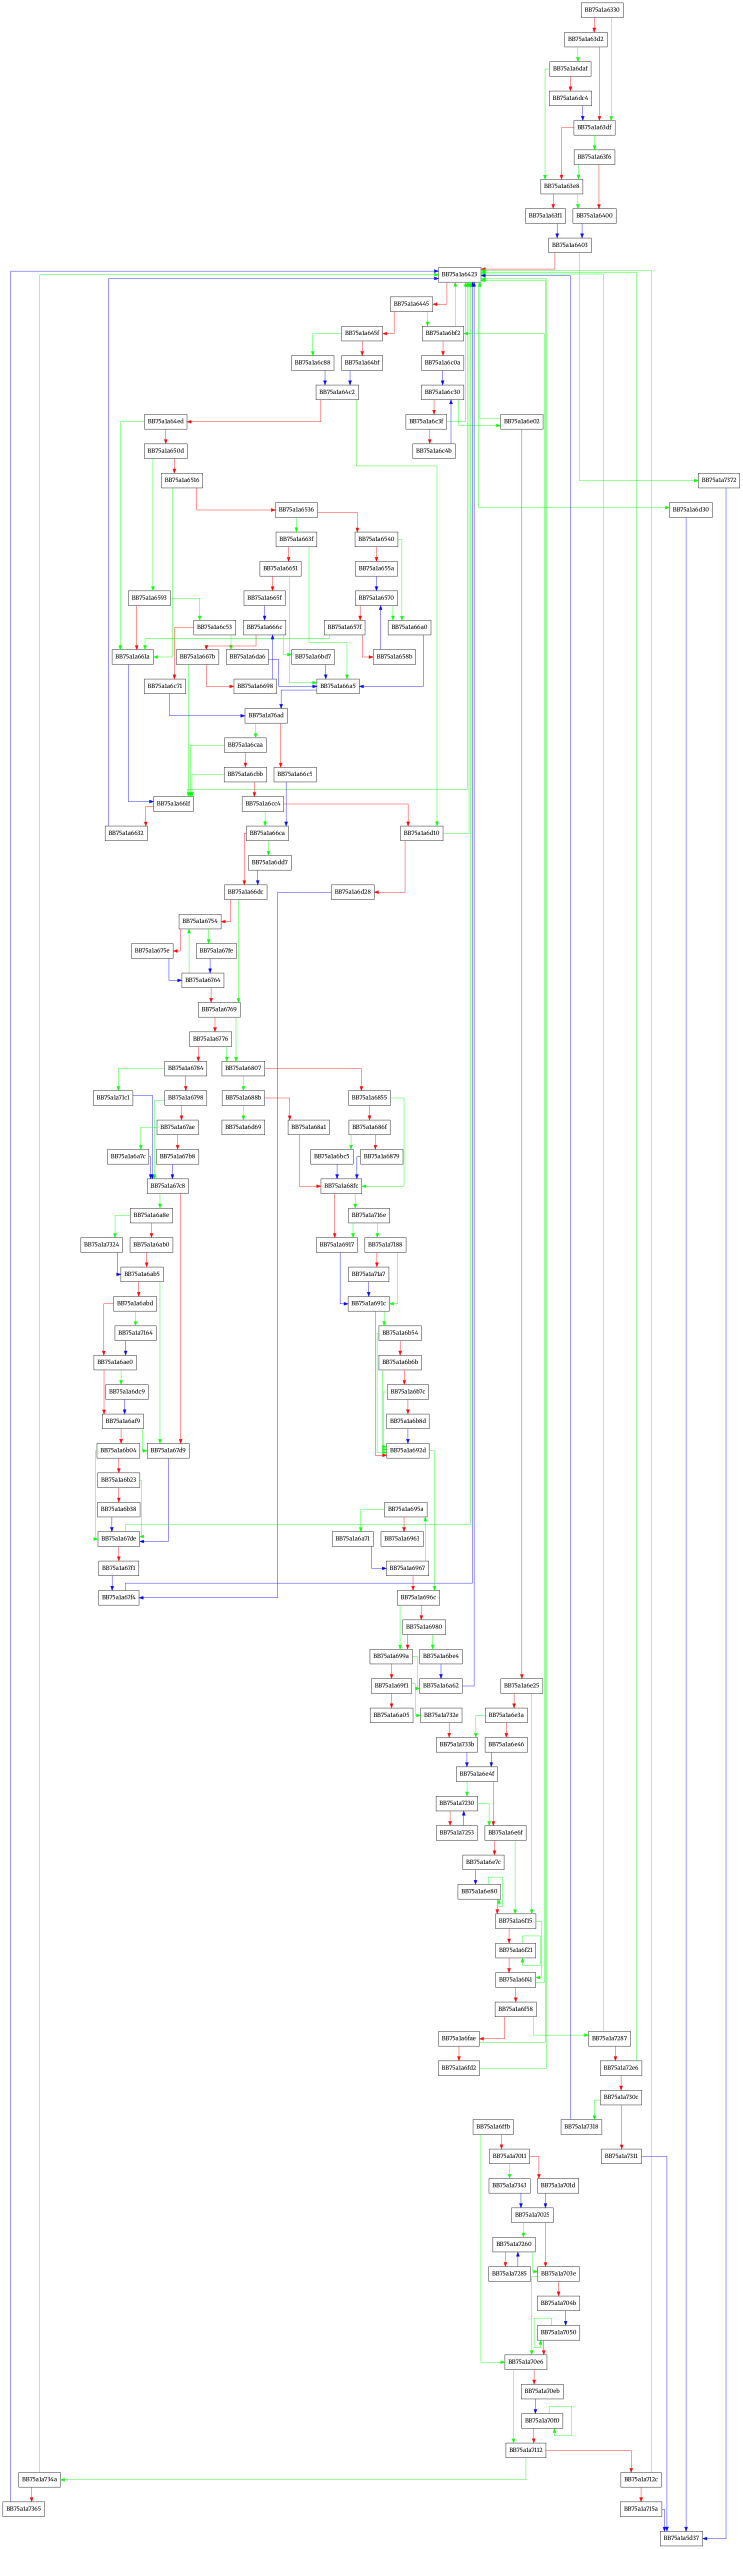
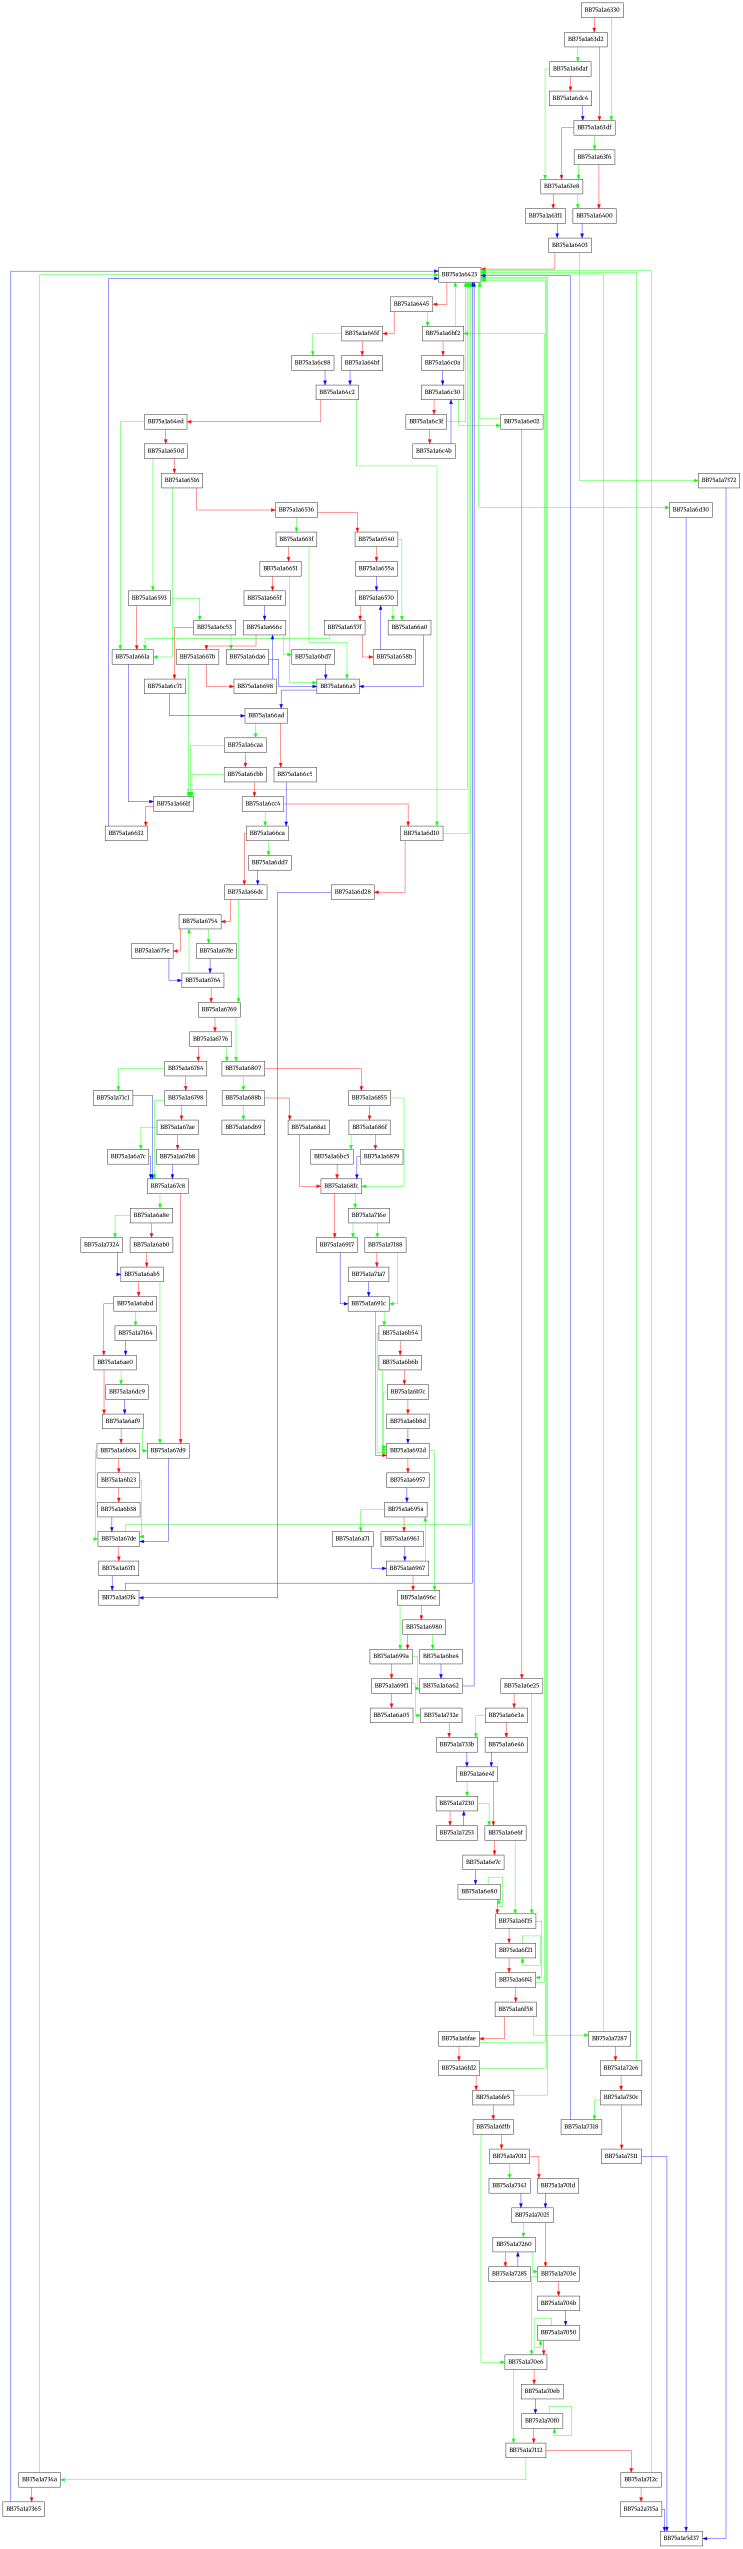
(266, 716) -> (266, 716)
(337, 1169) -> (337, 1169)
none -> (408, 1480)
none -> (405, 1552)
none -> (493, 2098)
(641, 2509) -> (641, 2509)
